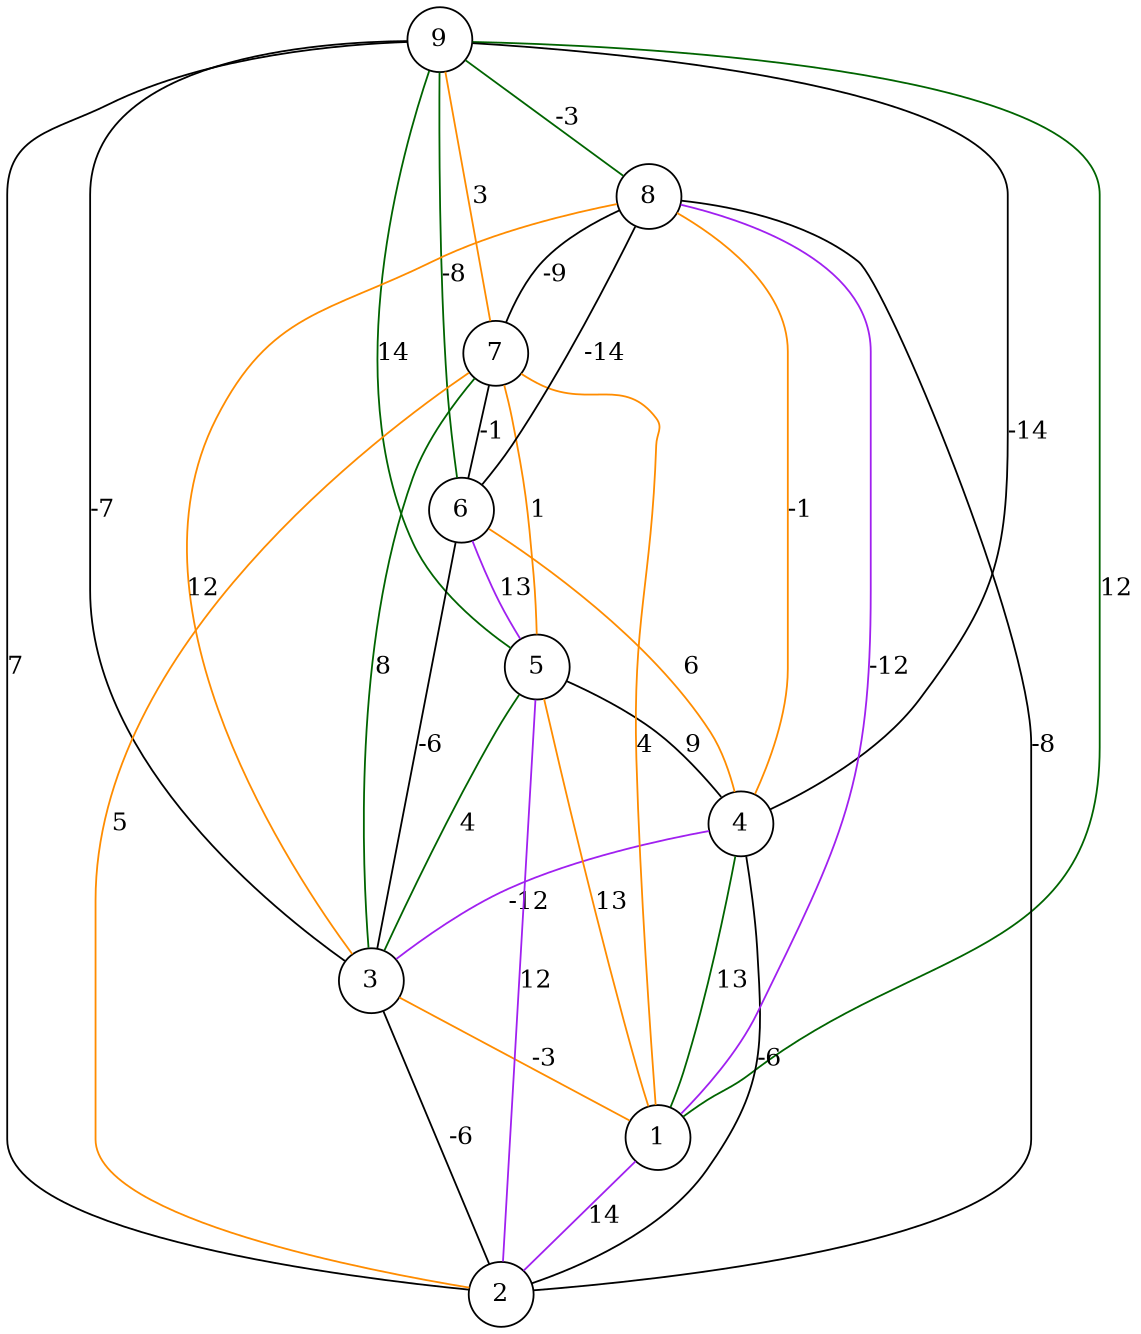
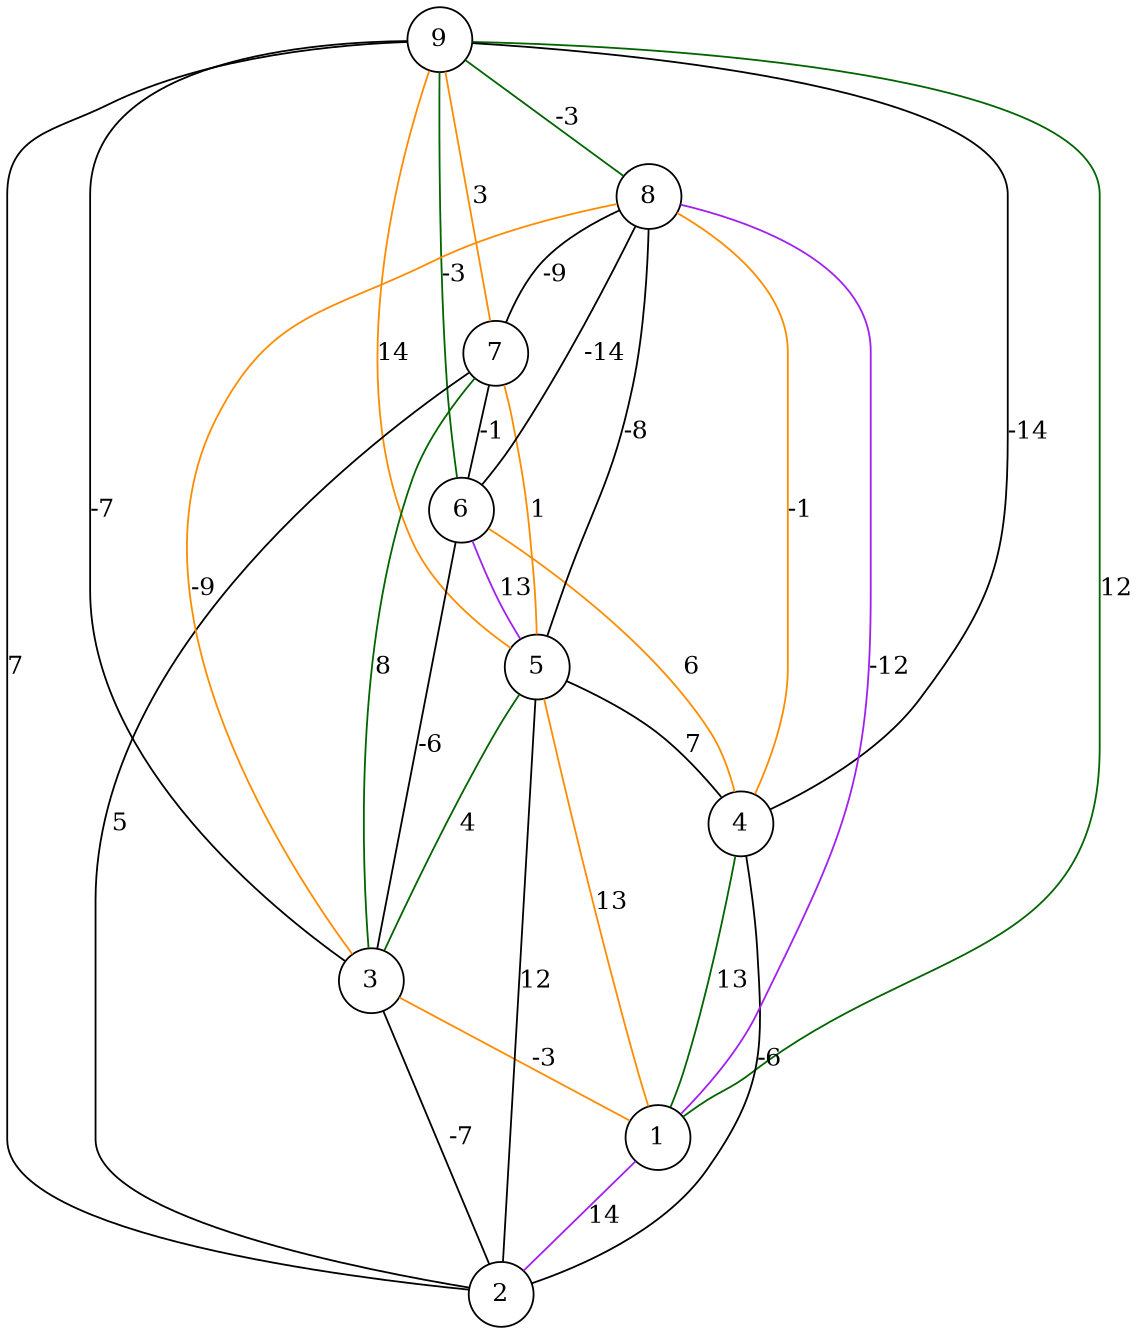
(454, 275) -> (454, 275)
(379, 379) -> (379, 379)
(204, 589) -> (204, 589)
(637, 687) -> none
(694, 745) -> (694, 745)
(1031, 859) -> (620, 438)
(544, 874) -> none
(96, 893) -> (96, 893)
(519, 981) -> (519, 981)
(462, 1138) -> (462, 1138)
